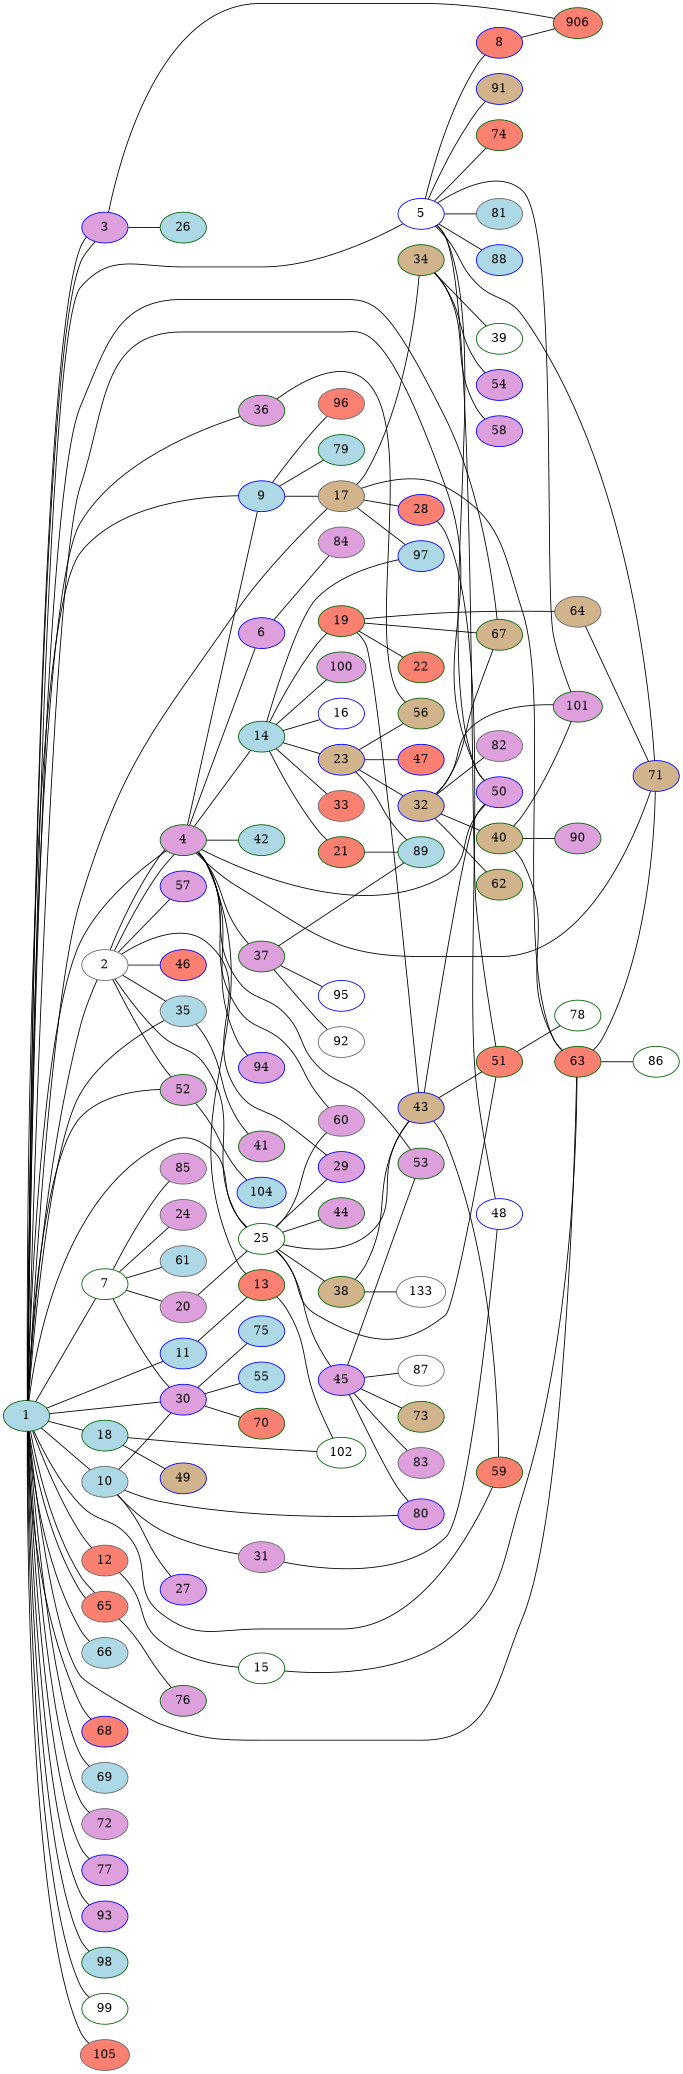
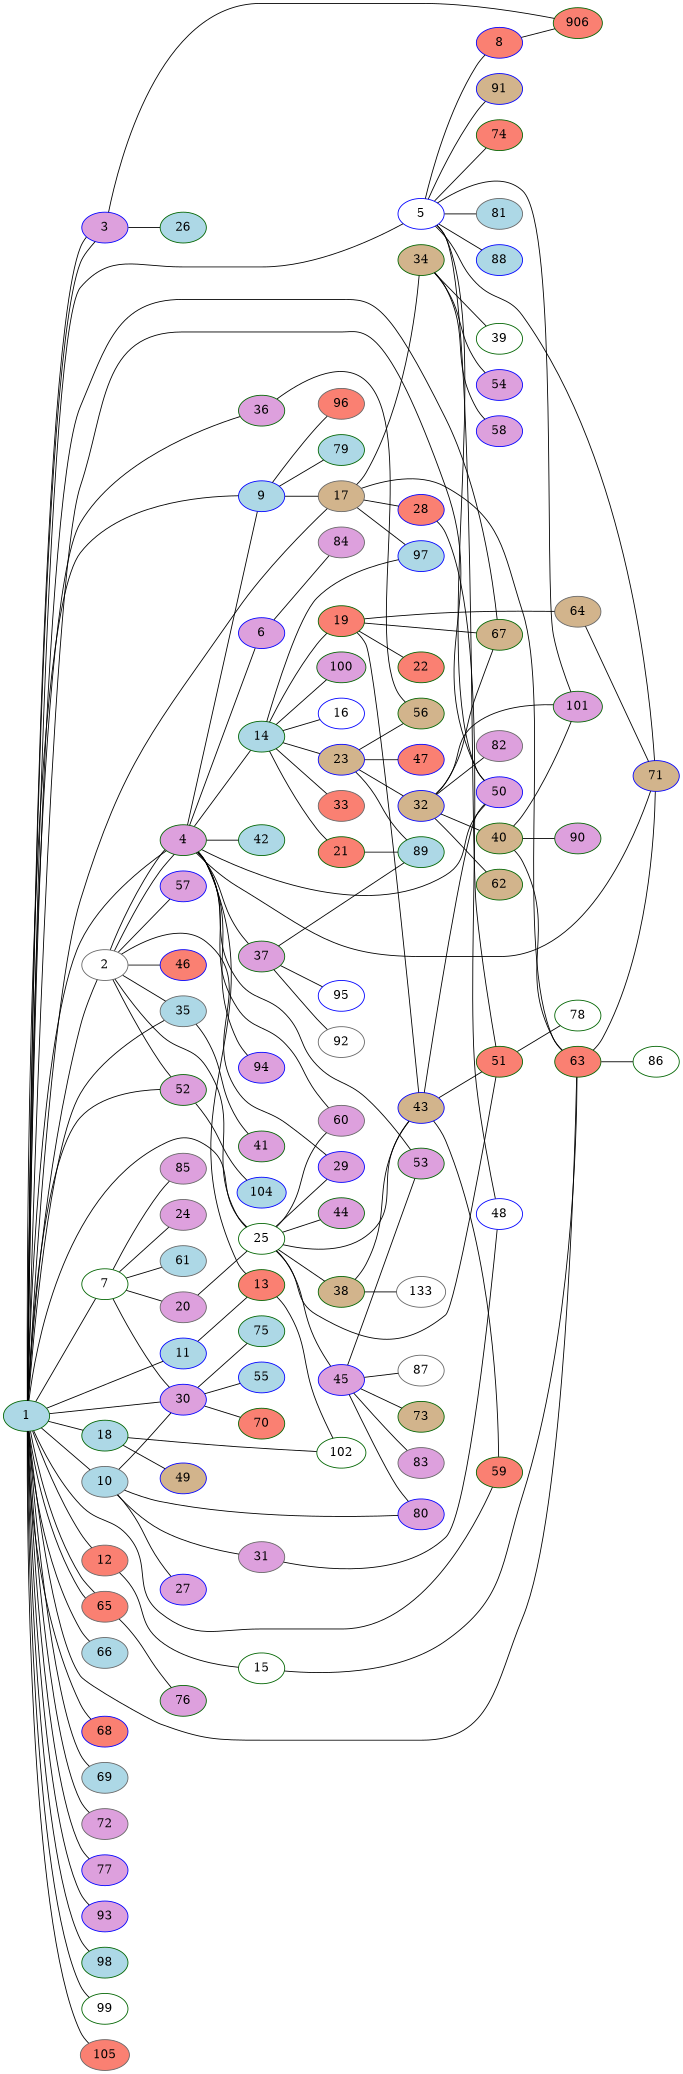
(262, 1331) -> (262, 1331)
